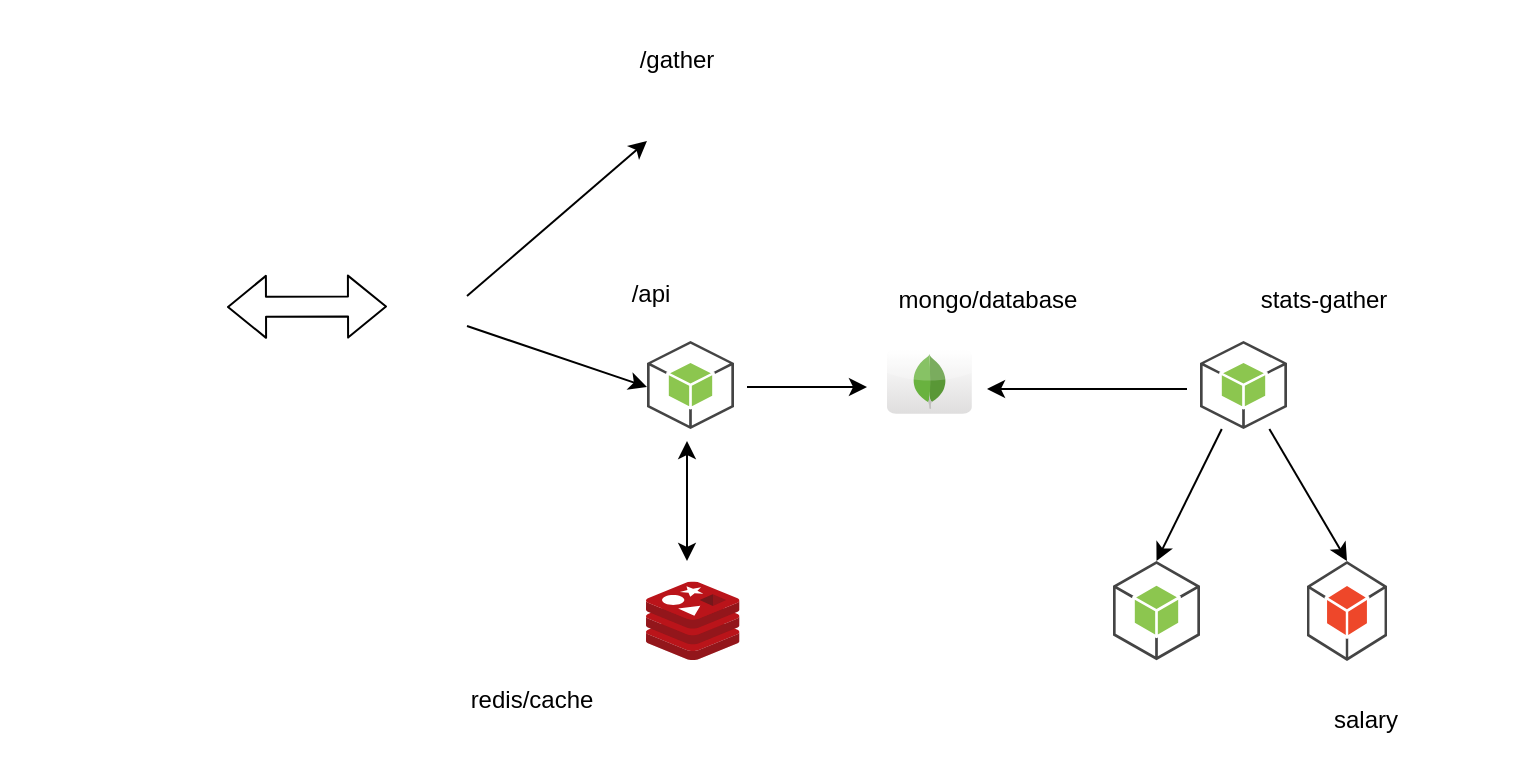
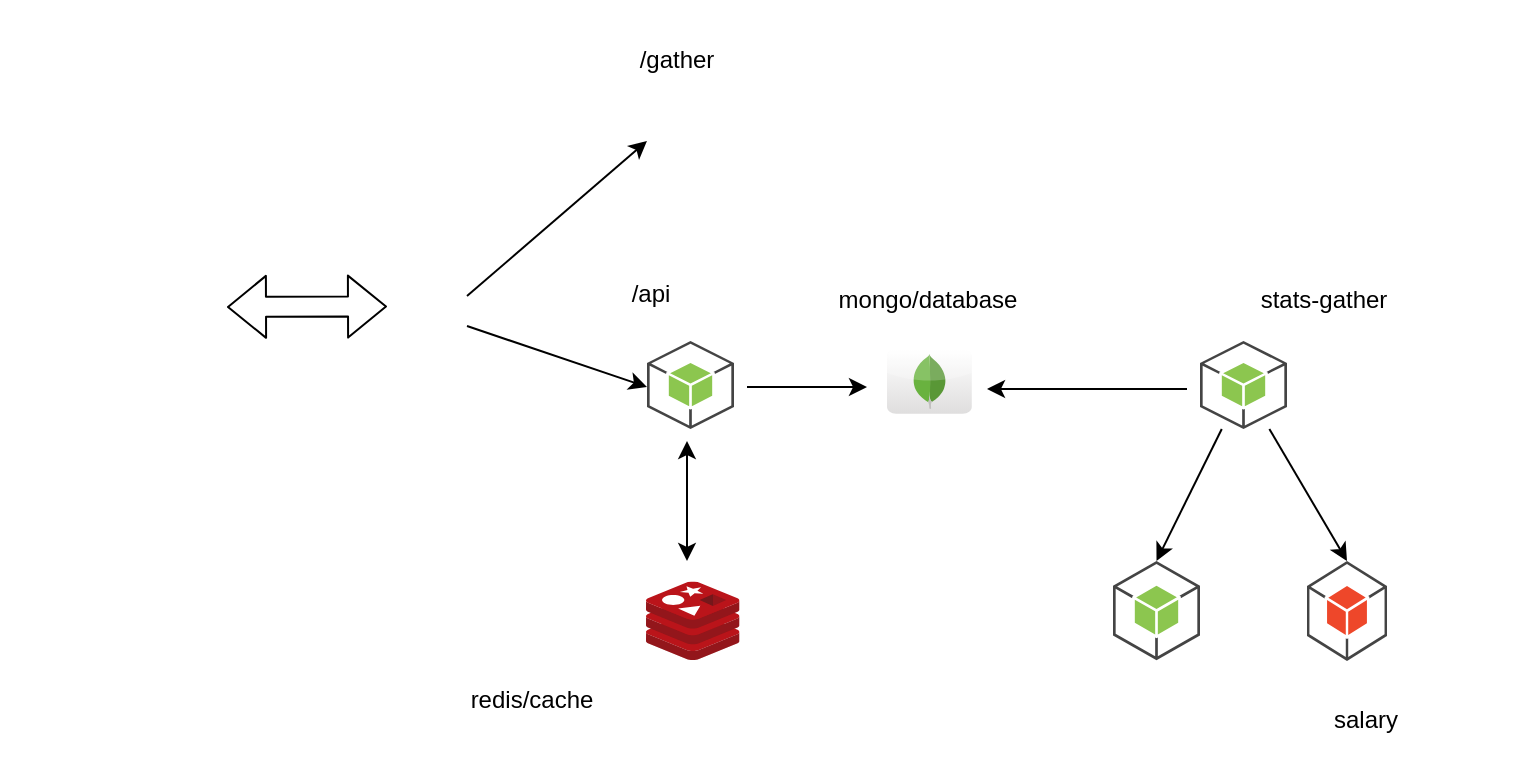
(989, 301) -> (929, 301)
